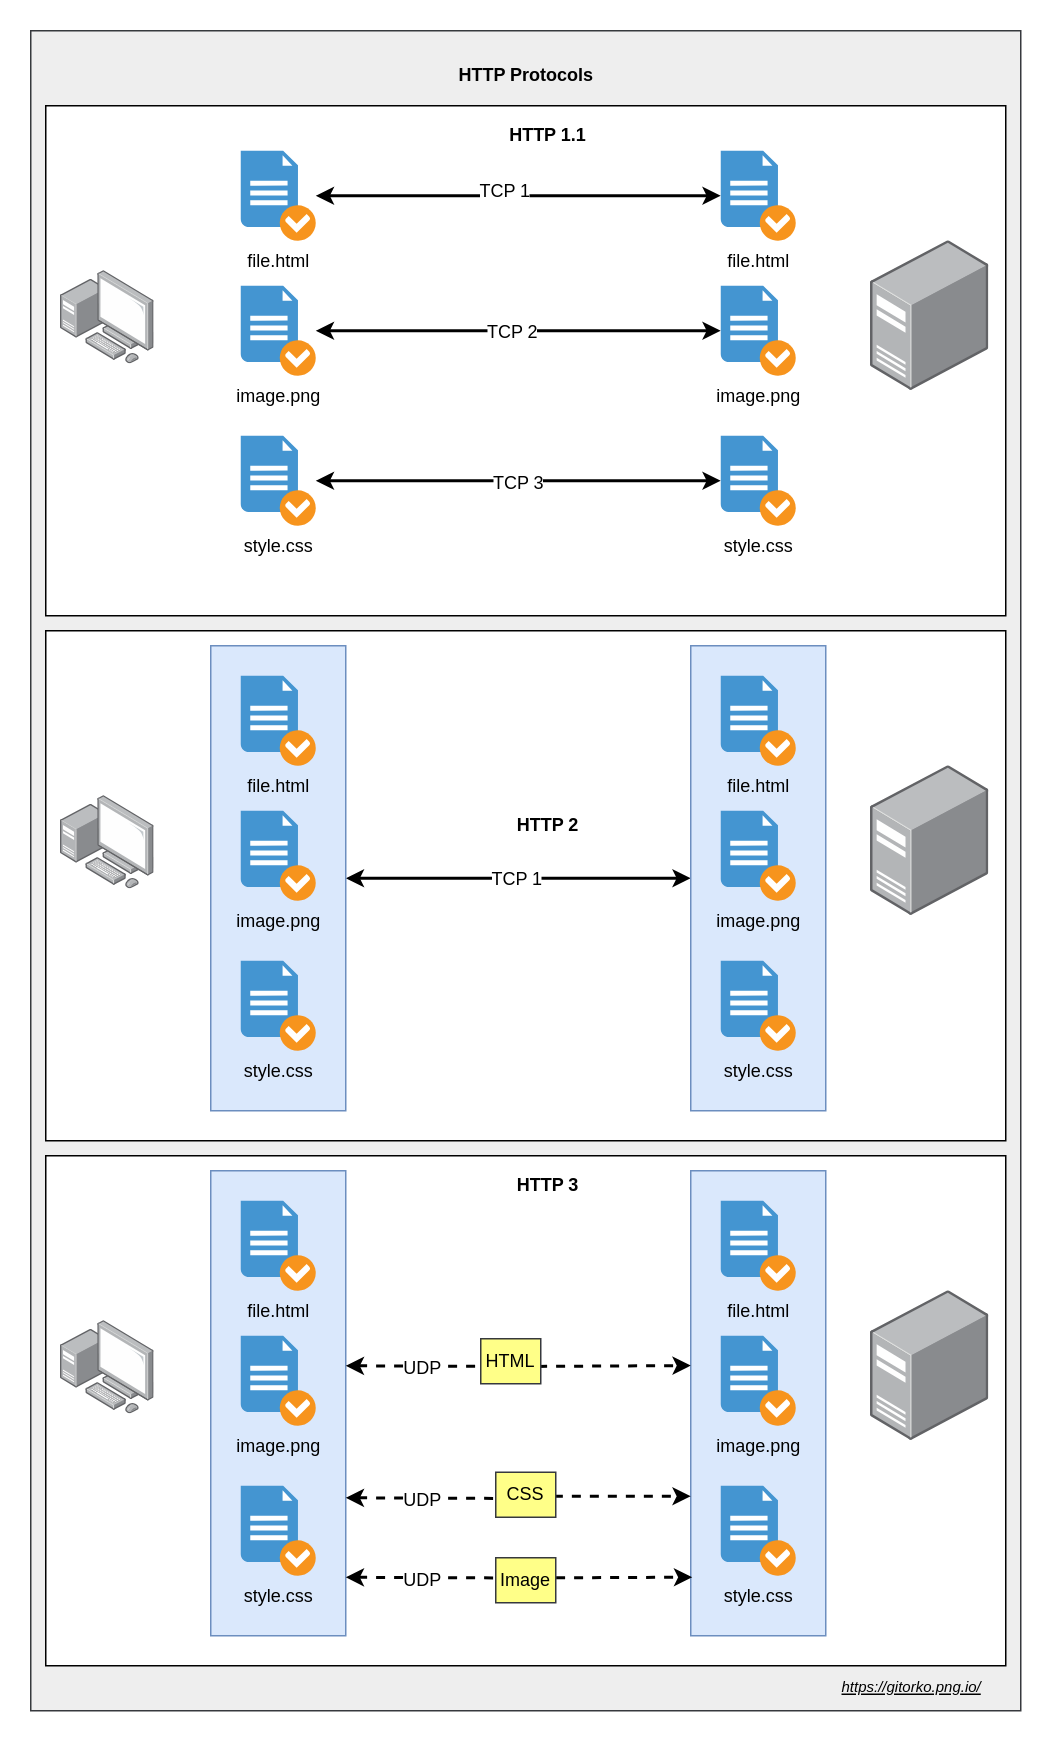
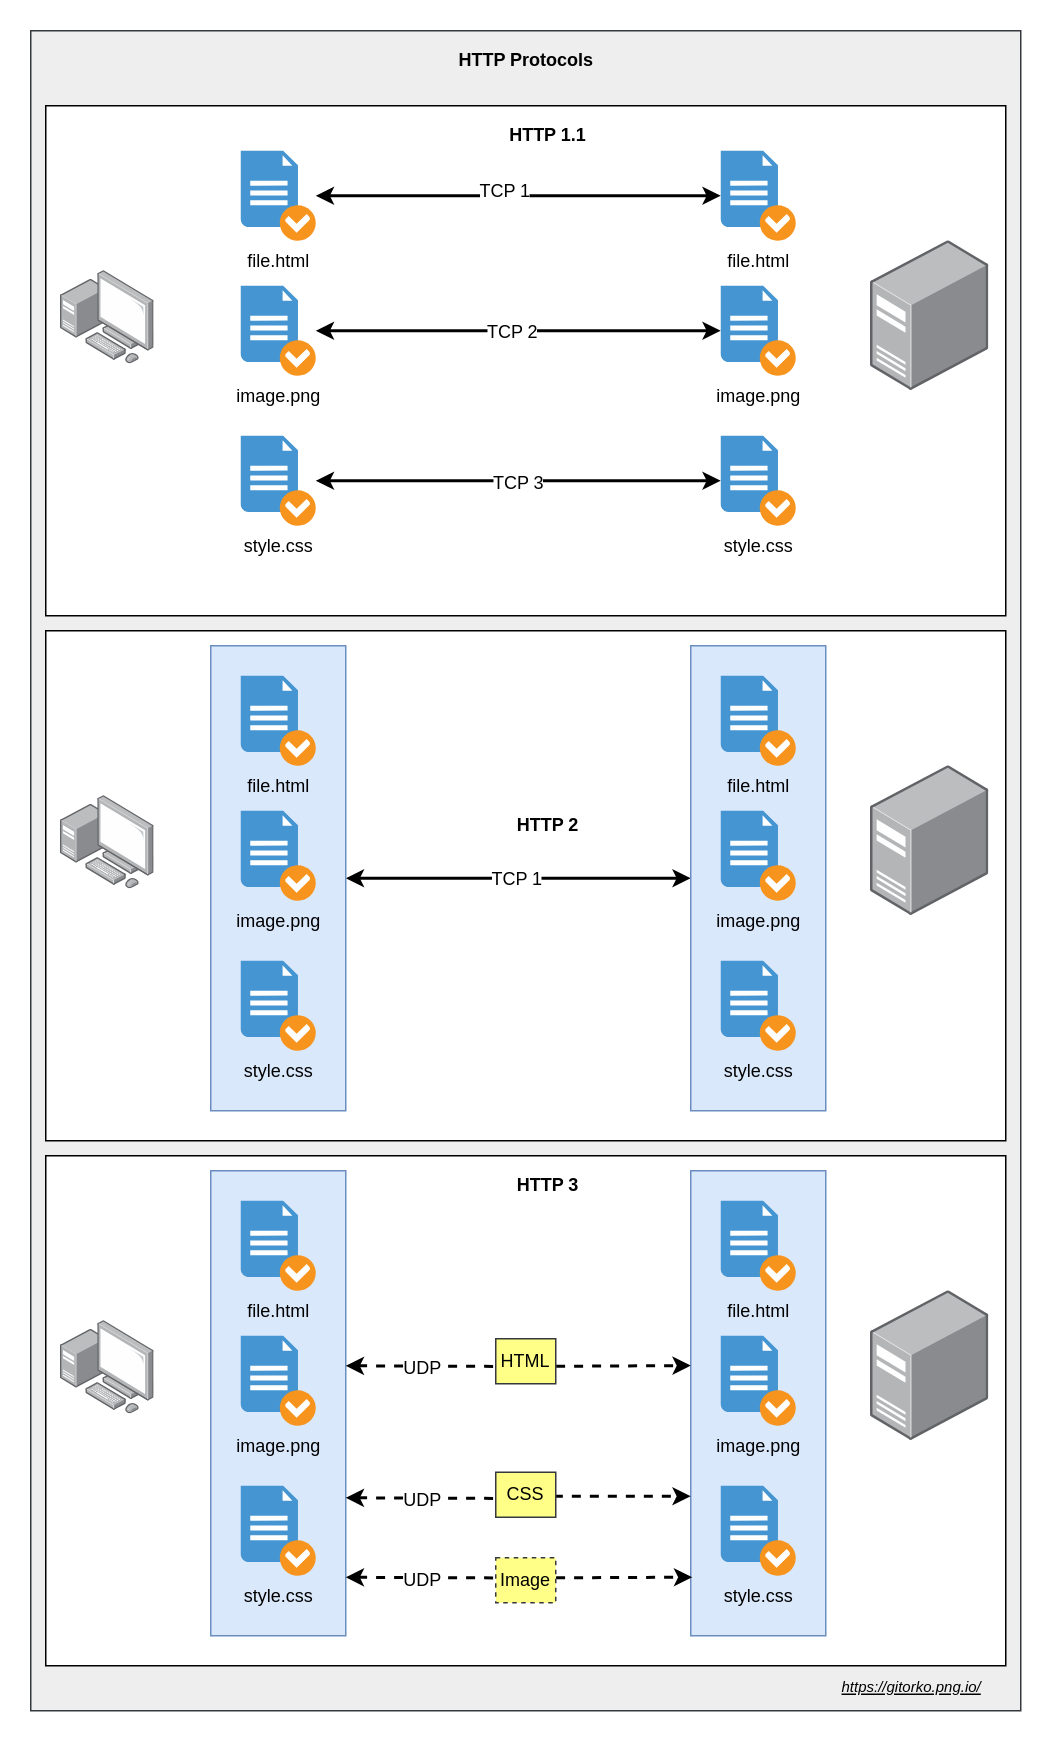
(526, 76) -> (526, 61)
(511, 1361) -> (526, 1361)
(526, 1580) -> (526, 1580)
